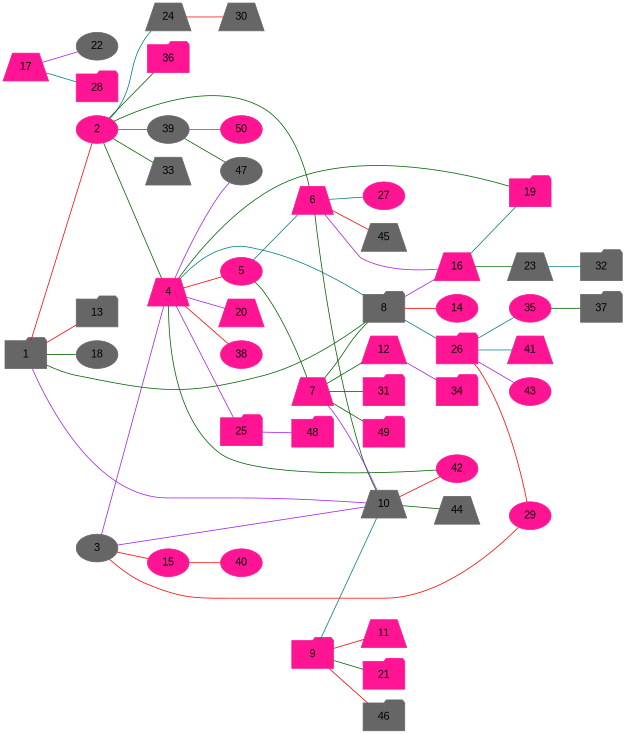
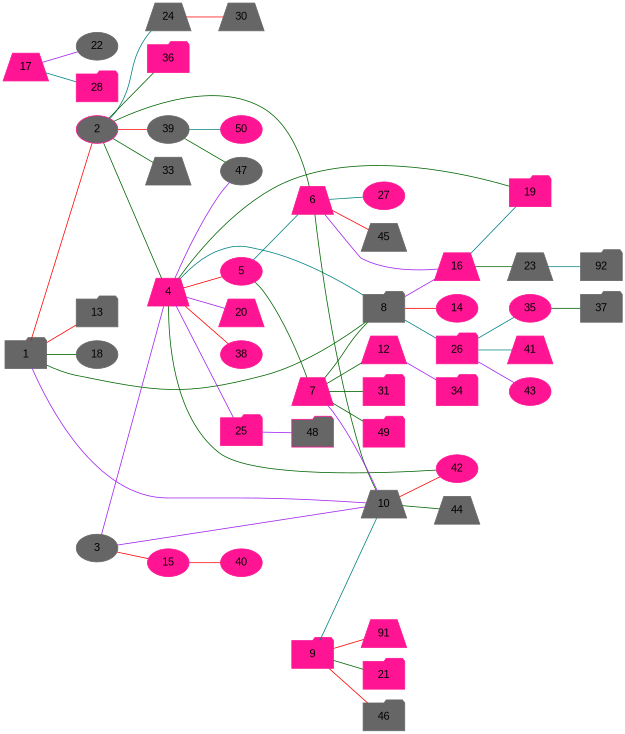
(97, 130) -> (97, 130)
(601, 267) -> (601, 267)
(313, 433) -> (313, 433)
(530, 516) -> none
(384, 634) -> (384, 634)
